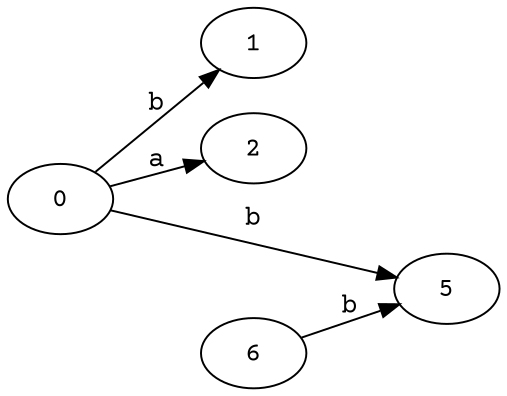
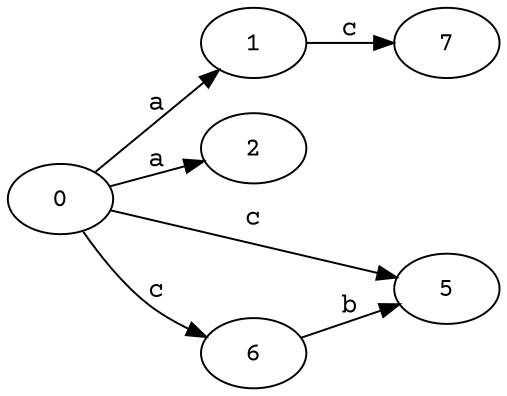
none -> (447, 43)
(157, 102) -> (157, 102)
(254, 218) -> (254, 218)
none -> (129, 287)
